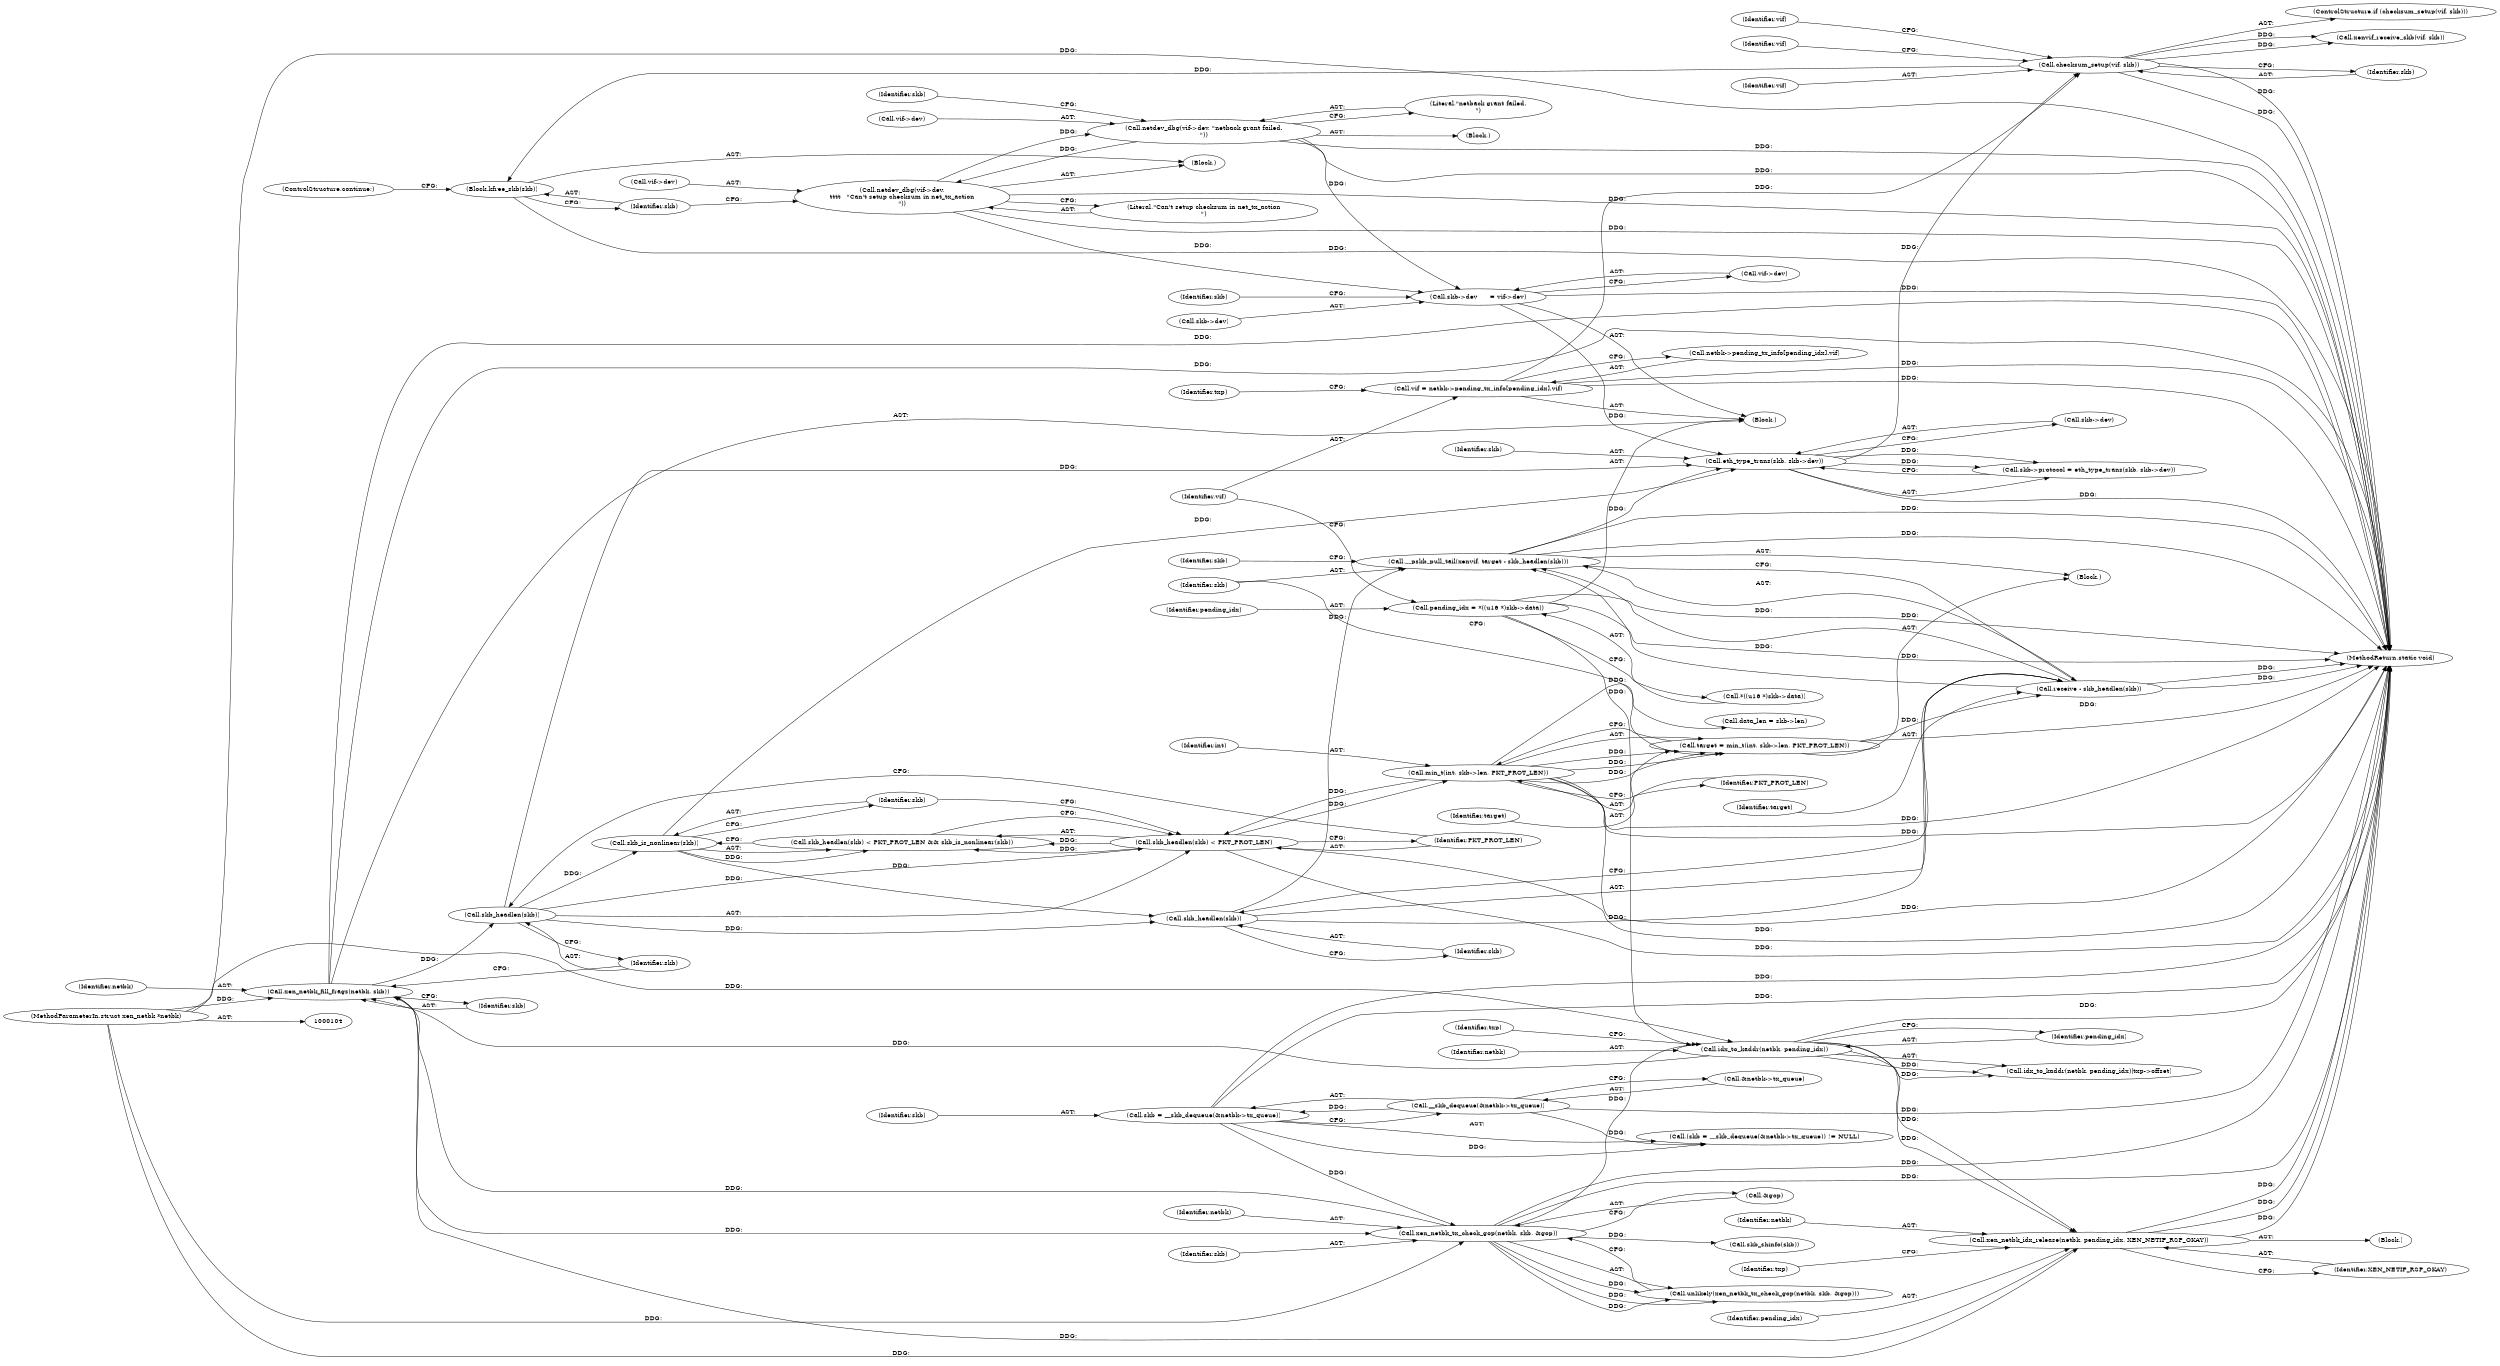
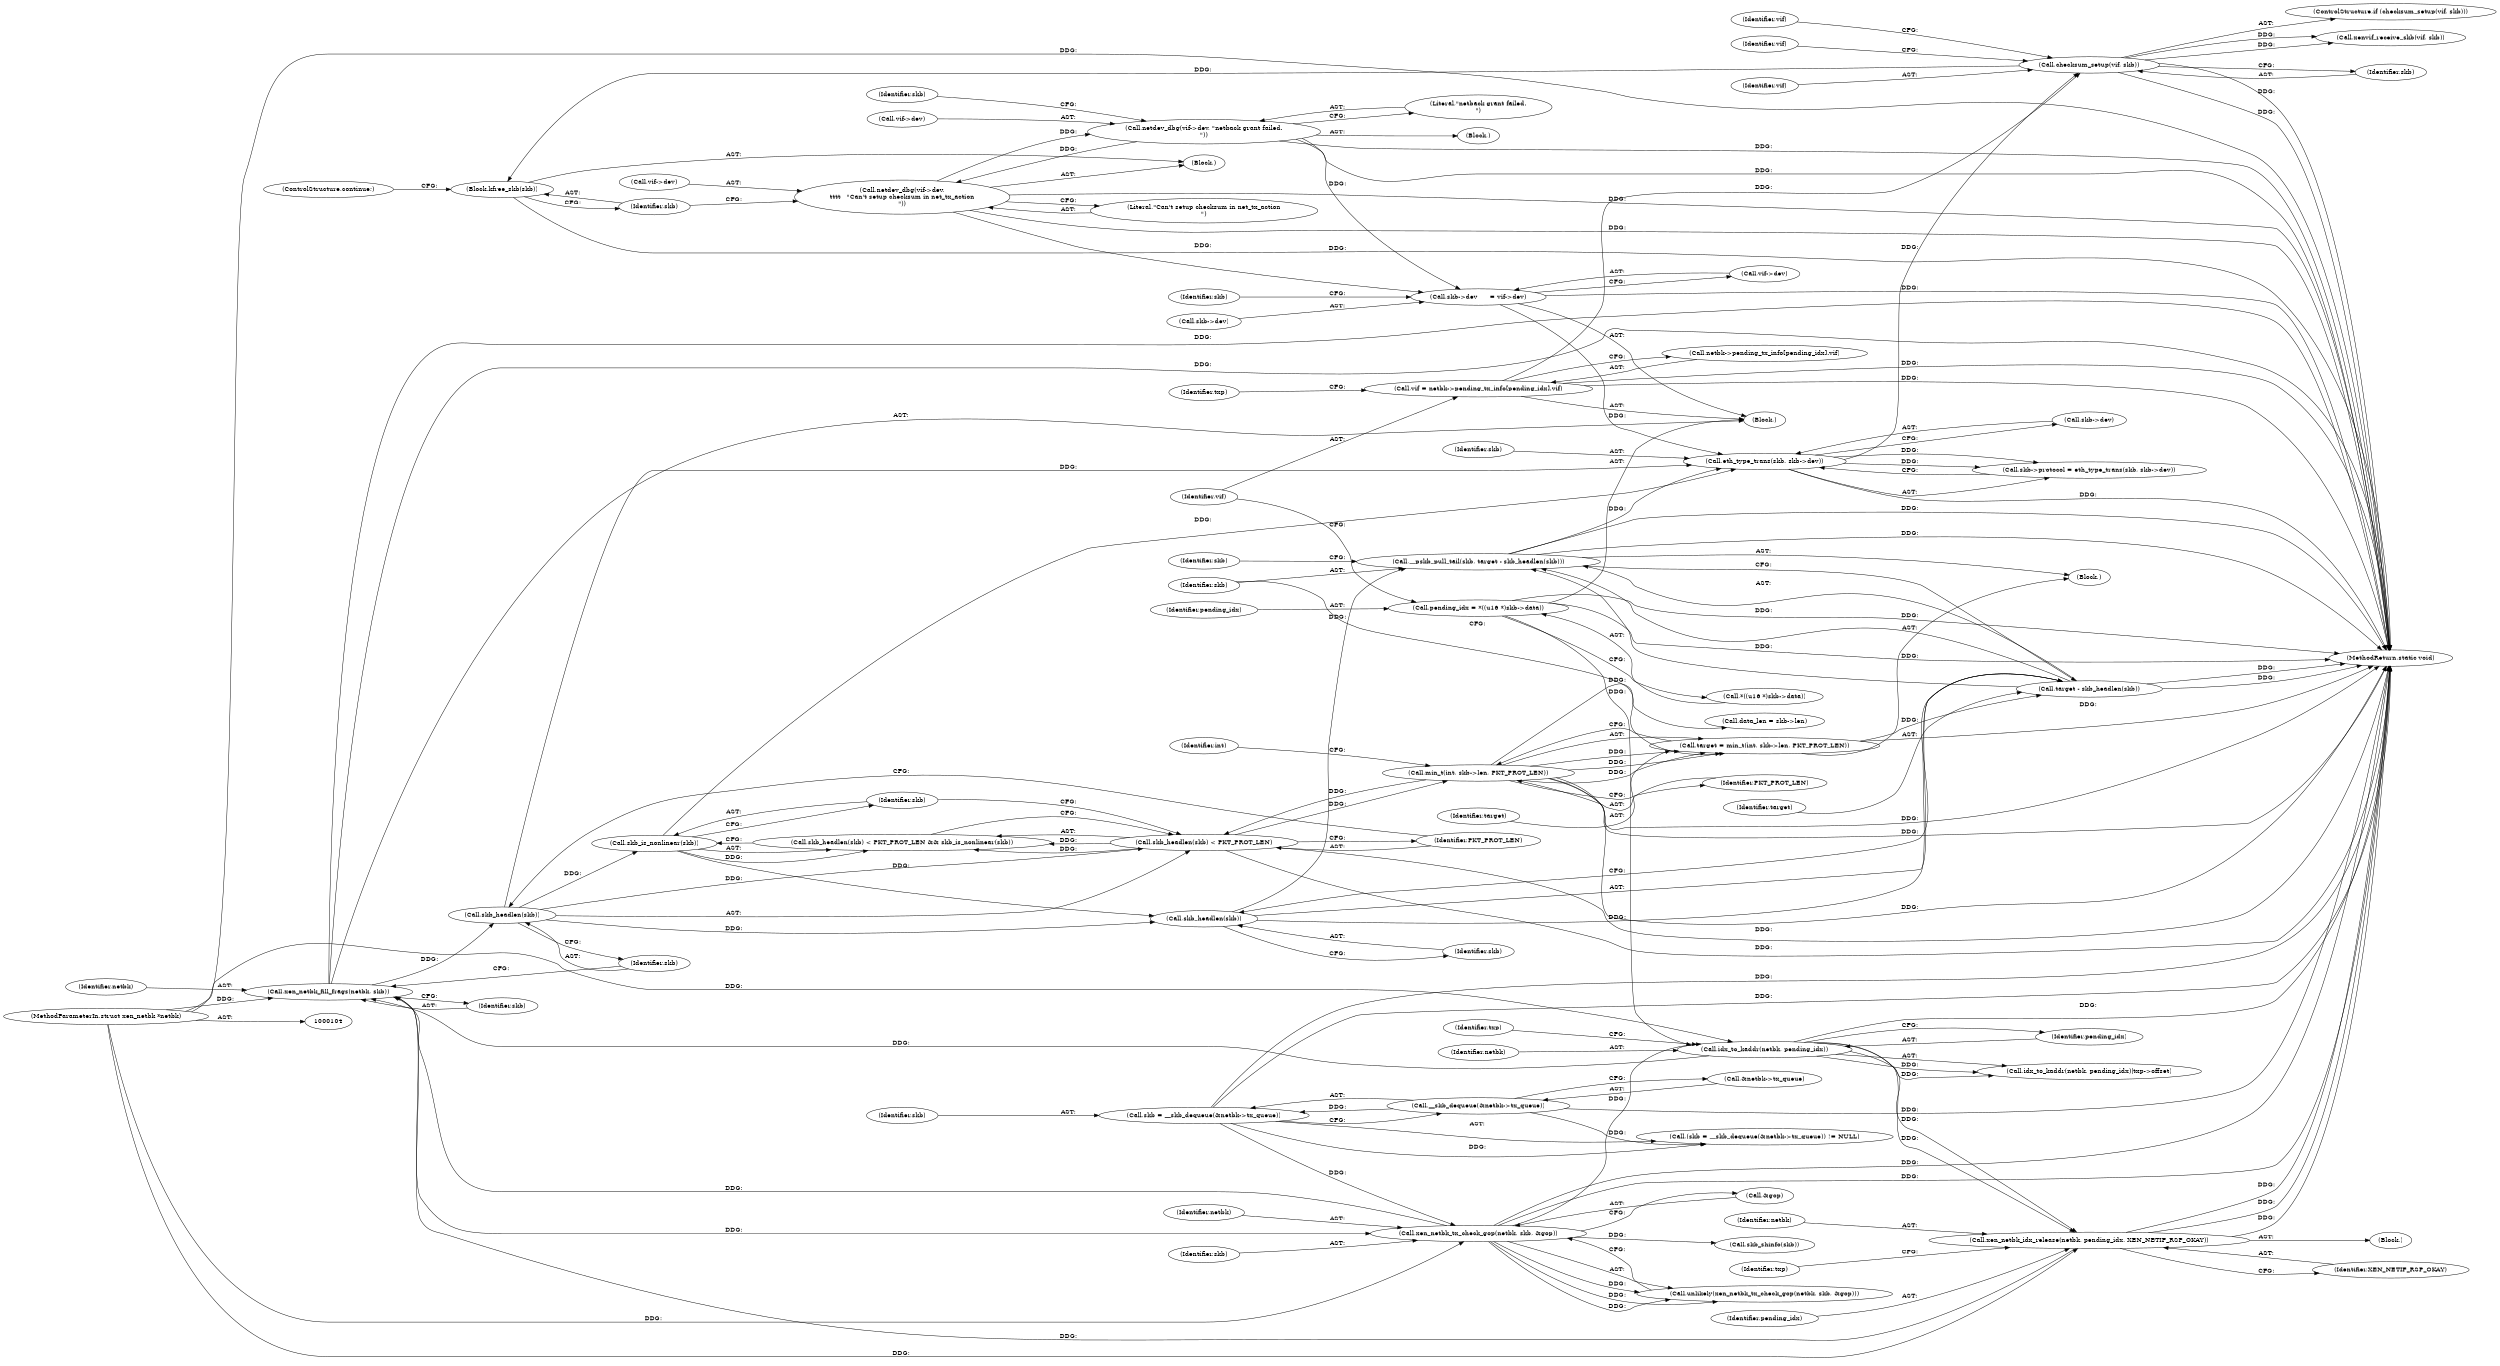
(1478, 562) -> (1478, 562)
(2089, 689) -> (2089, 689)
(1339, 750) -> (1339, 750)
